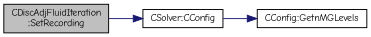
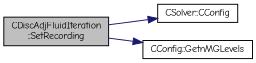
(235, 19) -> (121, 40)
